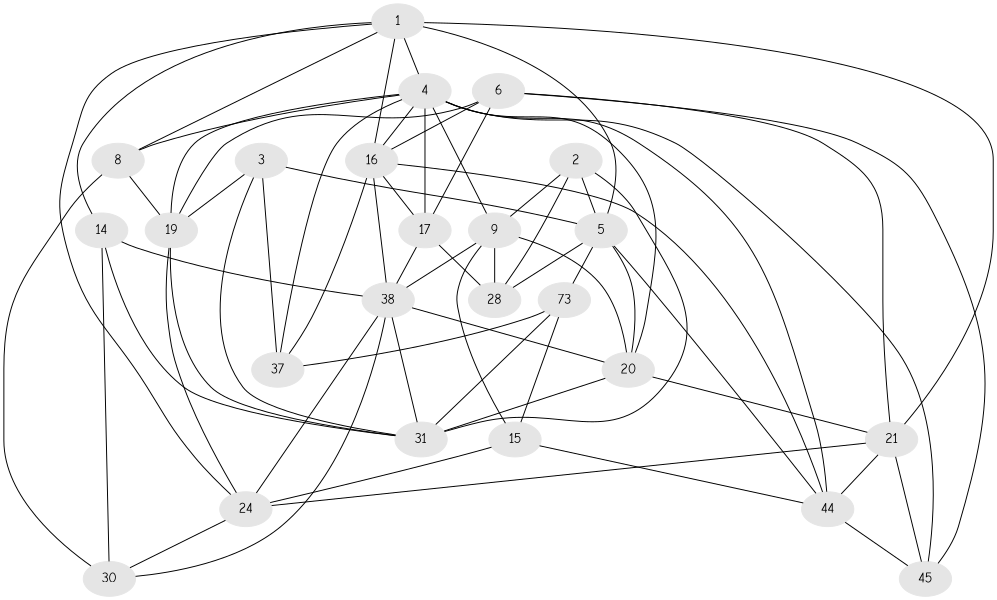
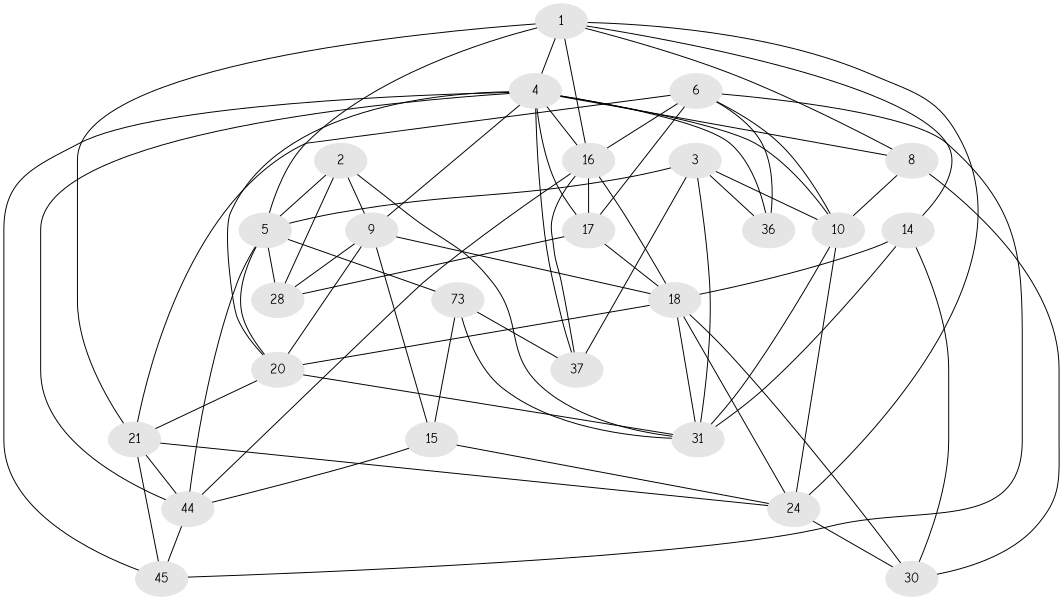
(171, 230) -> (838, 230)
none -> (769, 230)
(388, 300) -> (675, 300)
